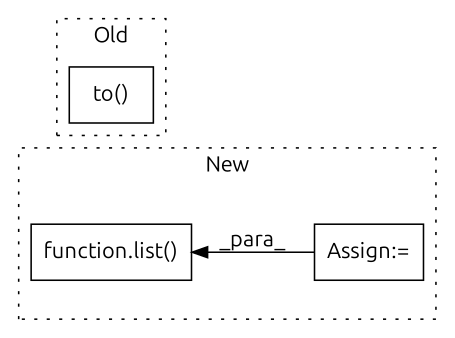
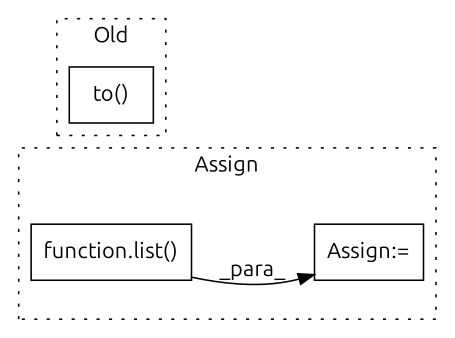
(227, 166) -> (227, 166)
(261, 252) -> (245, 284)
